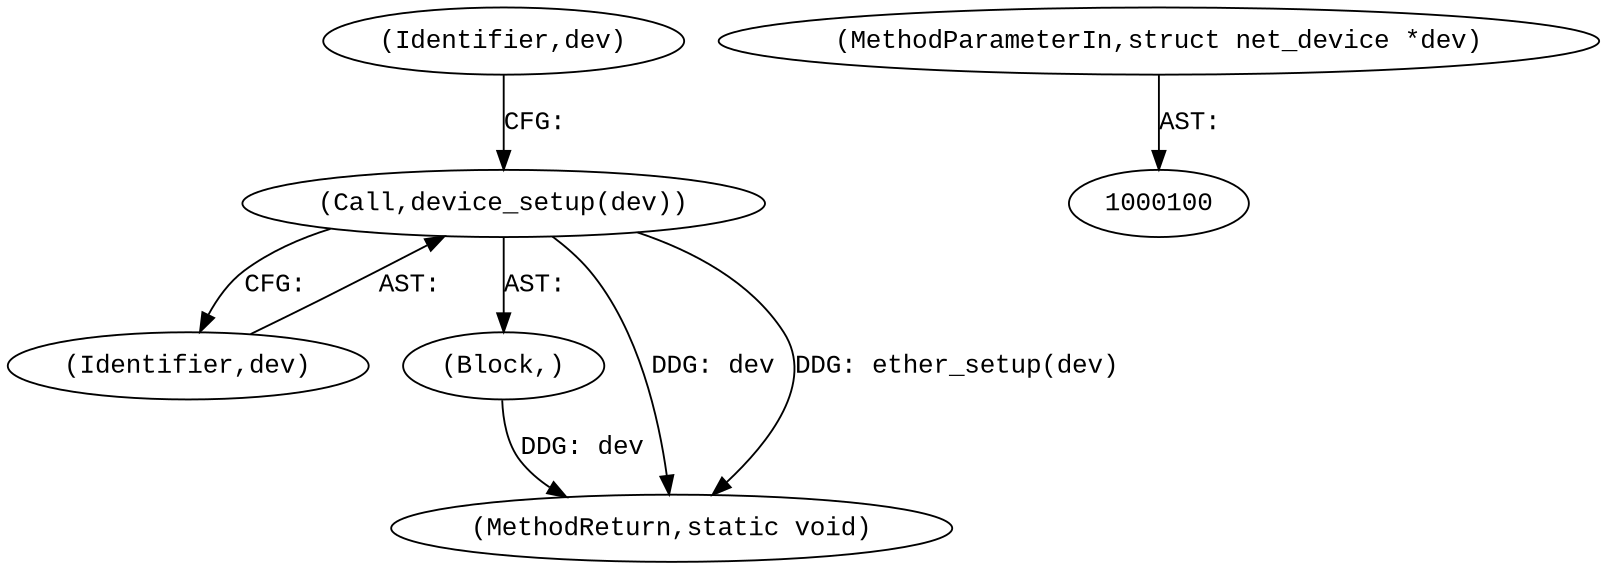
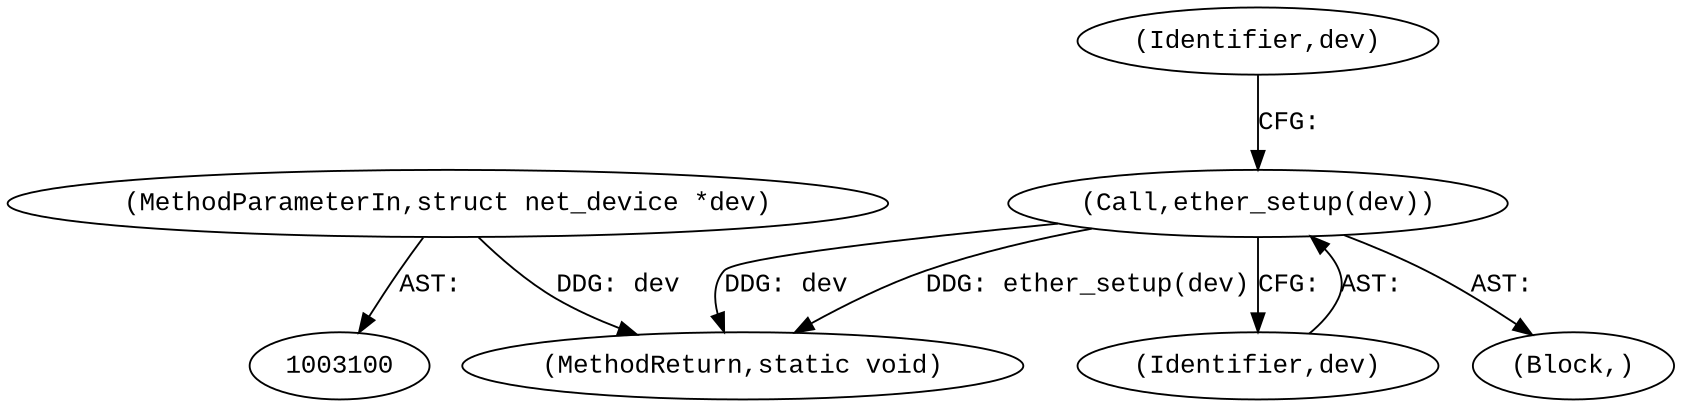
(504, 203) -> (1258, 203)
(1159, 203) -> (340, 366)
(514, 450) -> (544, 291)
